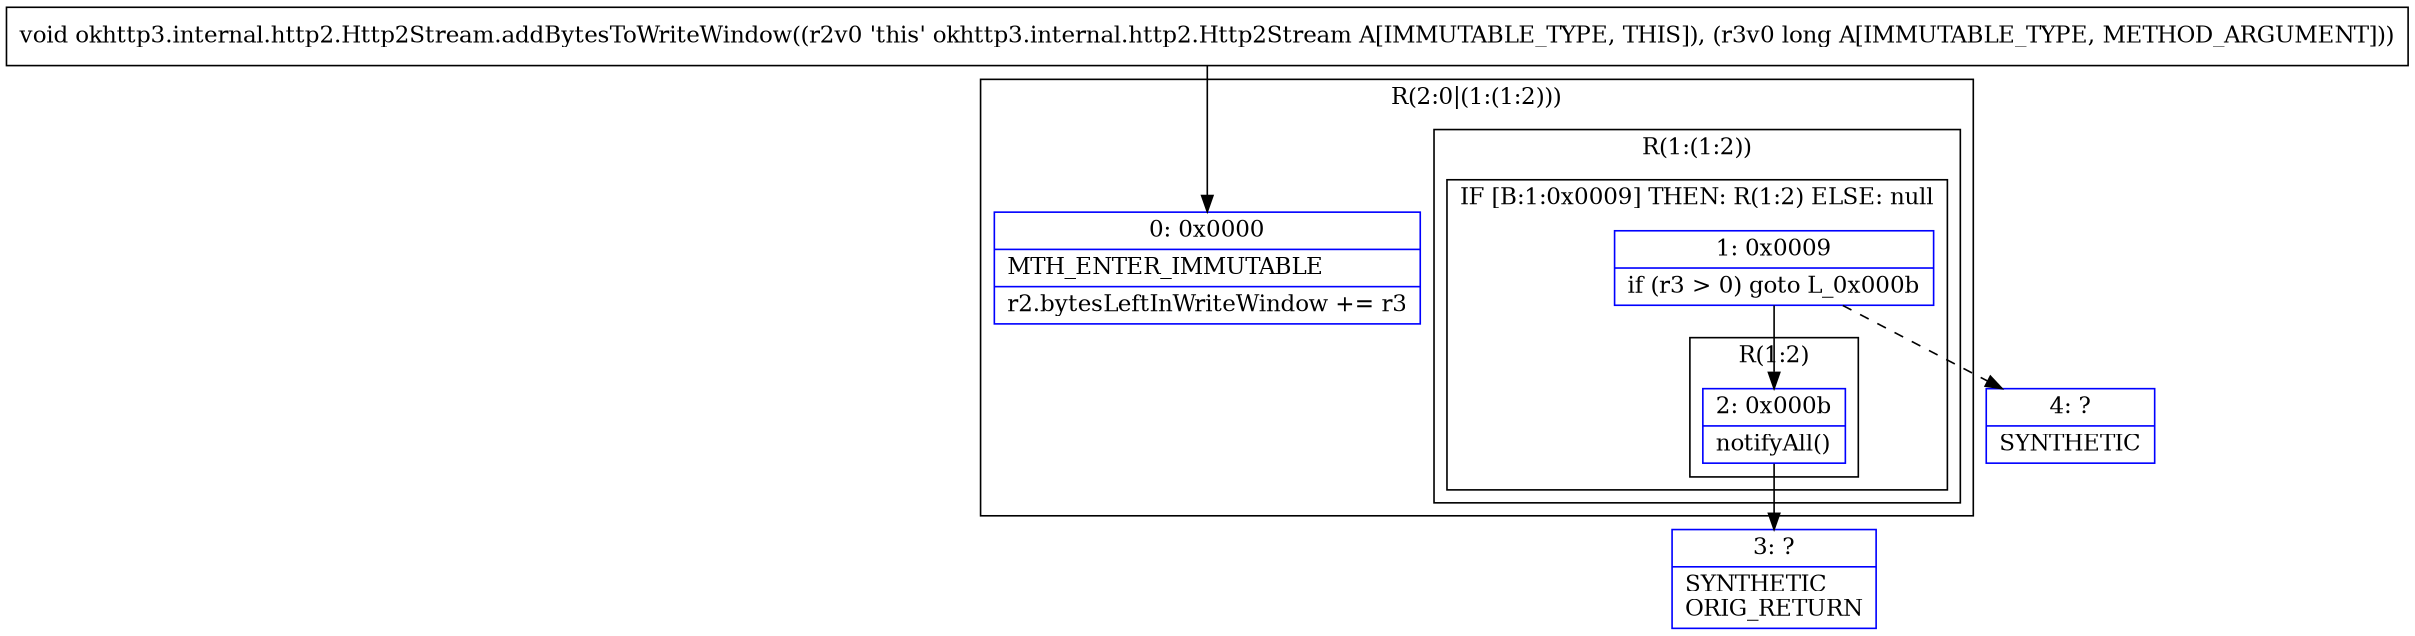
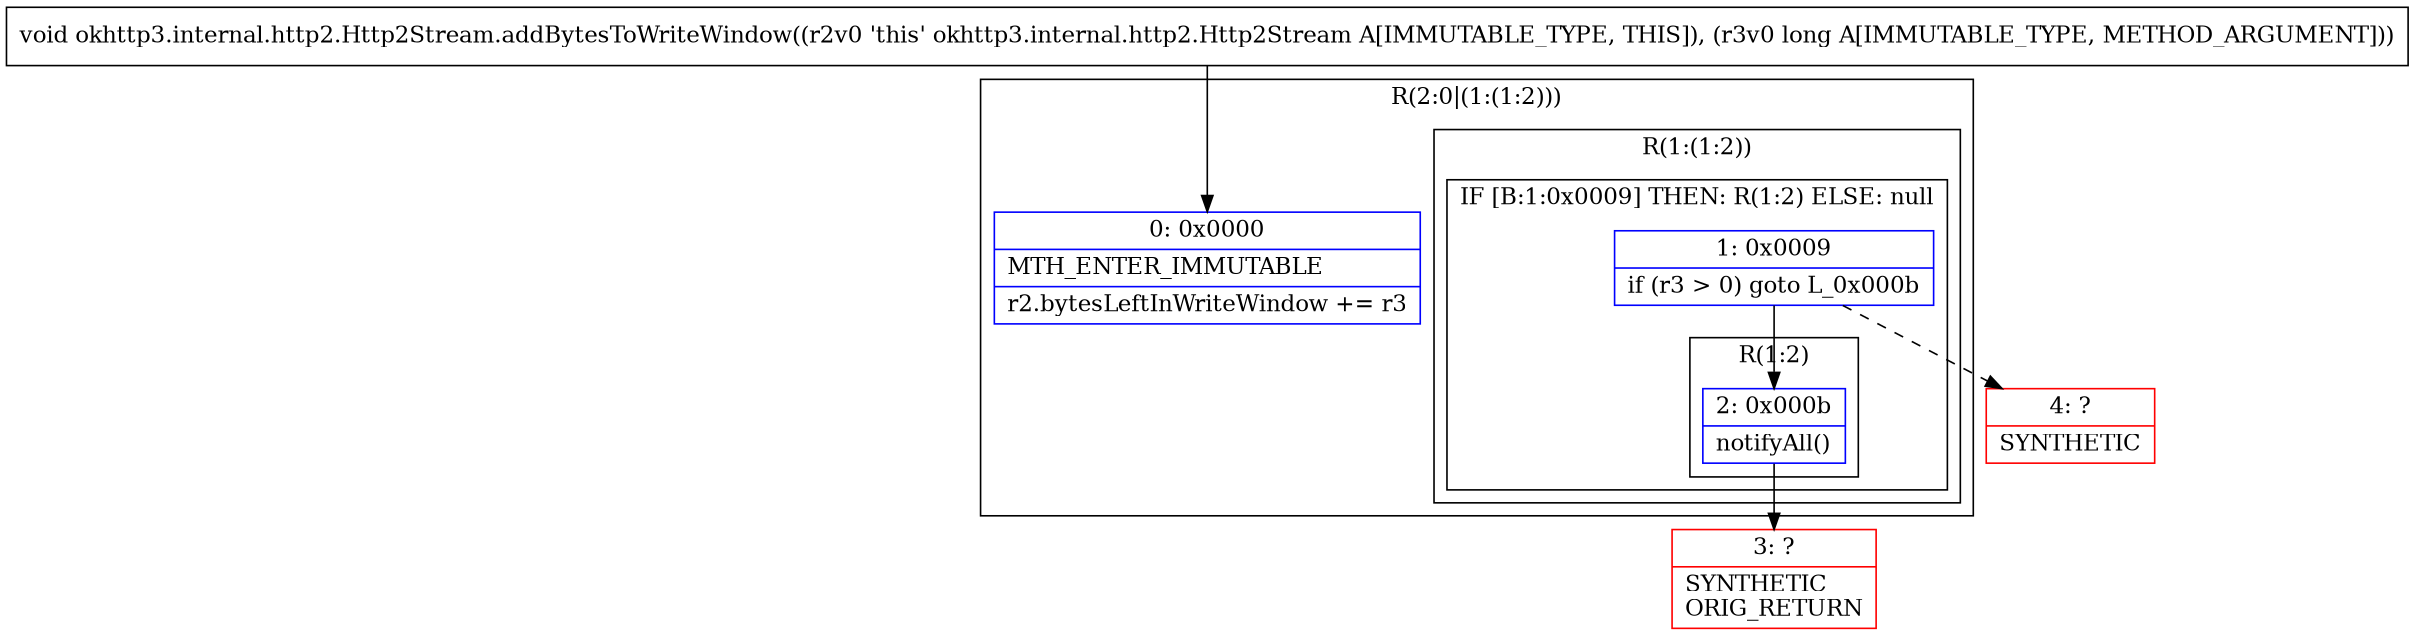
(2070, 426) -> (2070, 426)
(1774, 579) -> (1774, 579)
